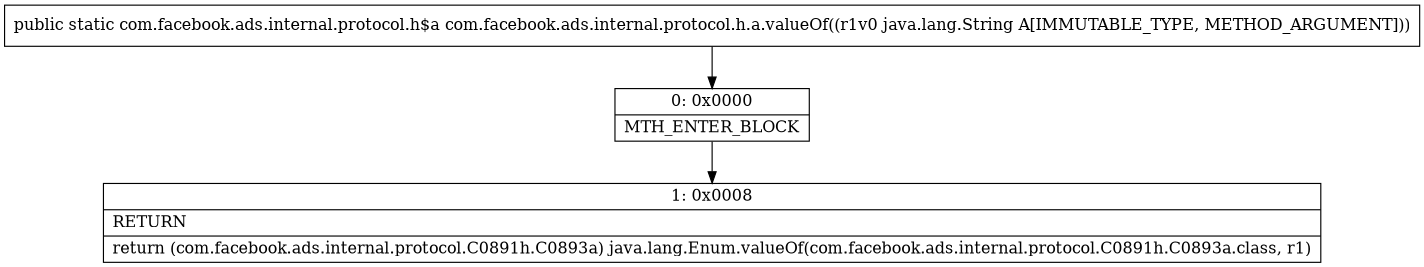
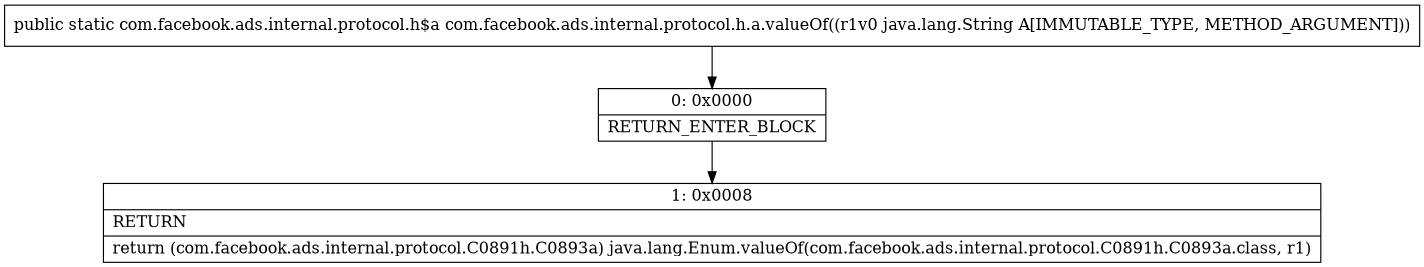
(712, 127) -> (712, 127)
